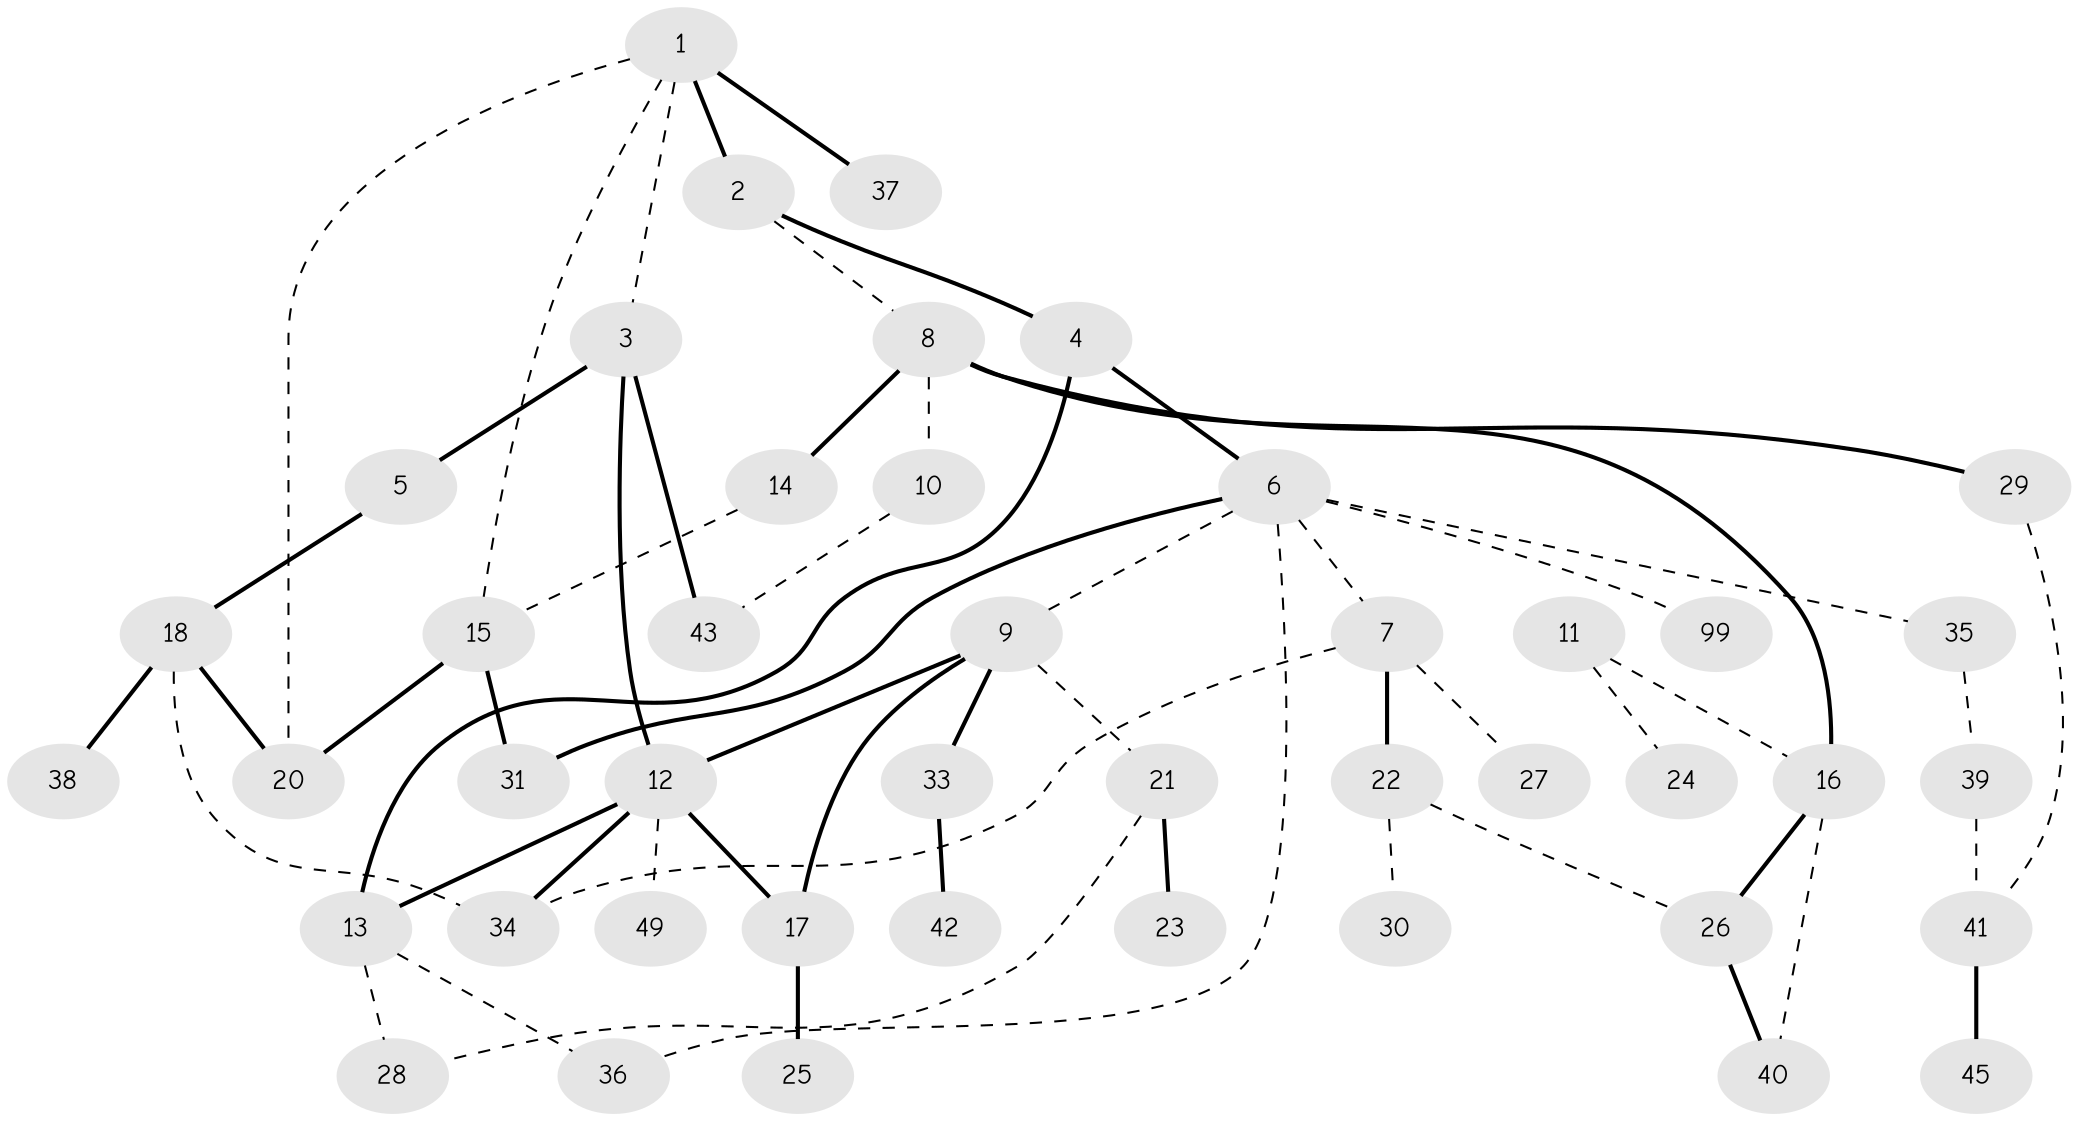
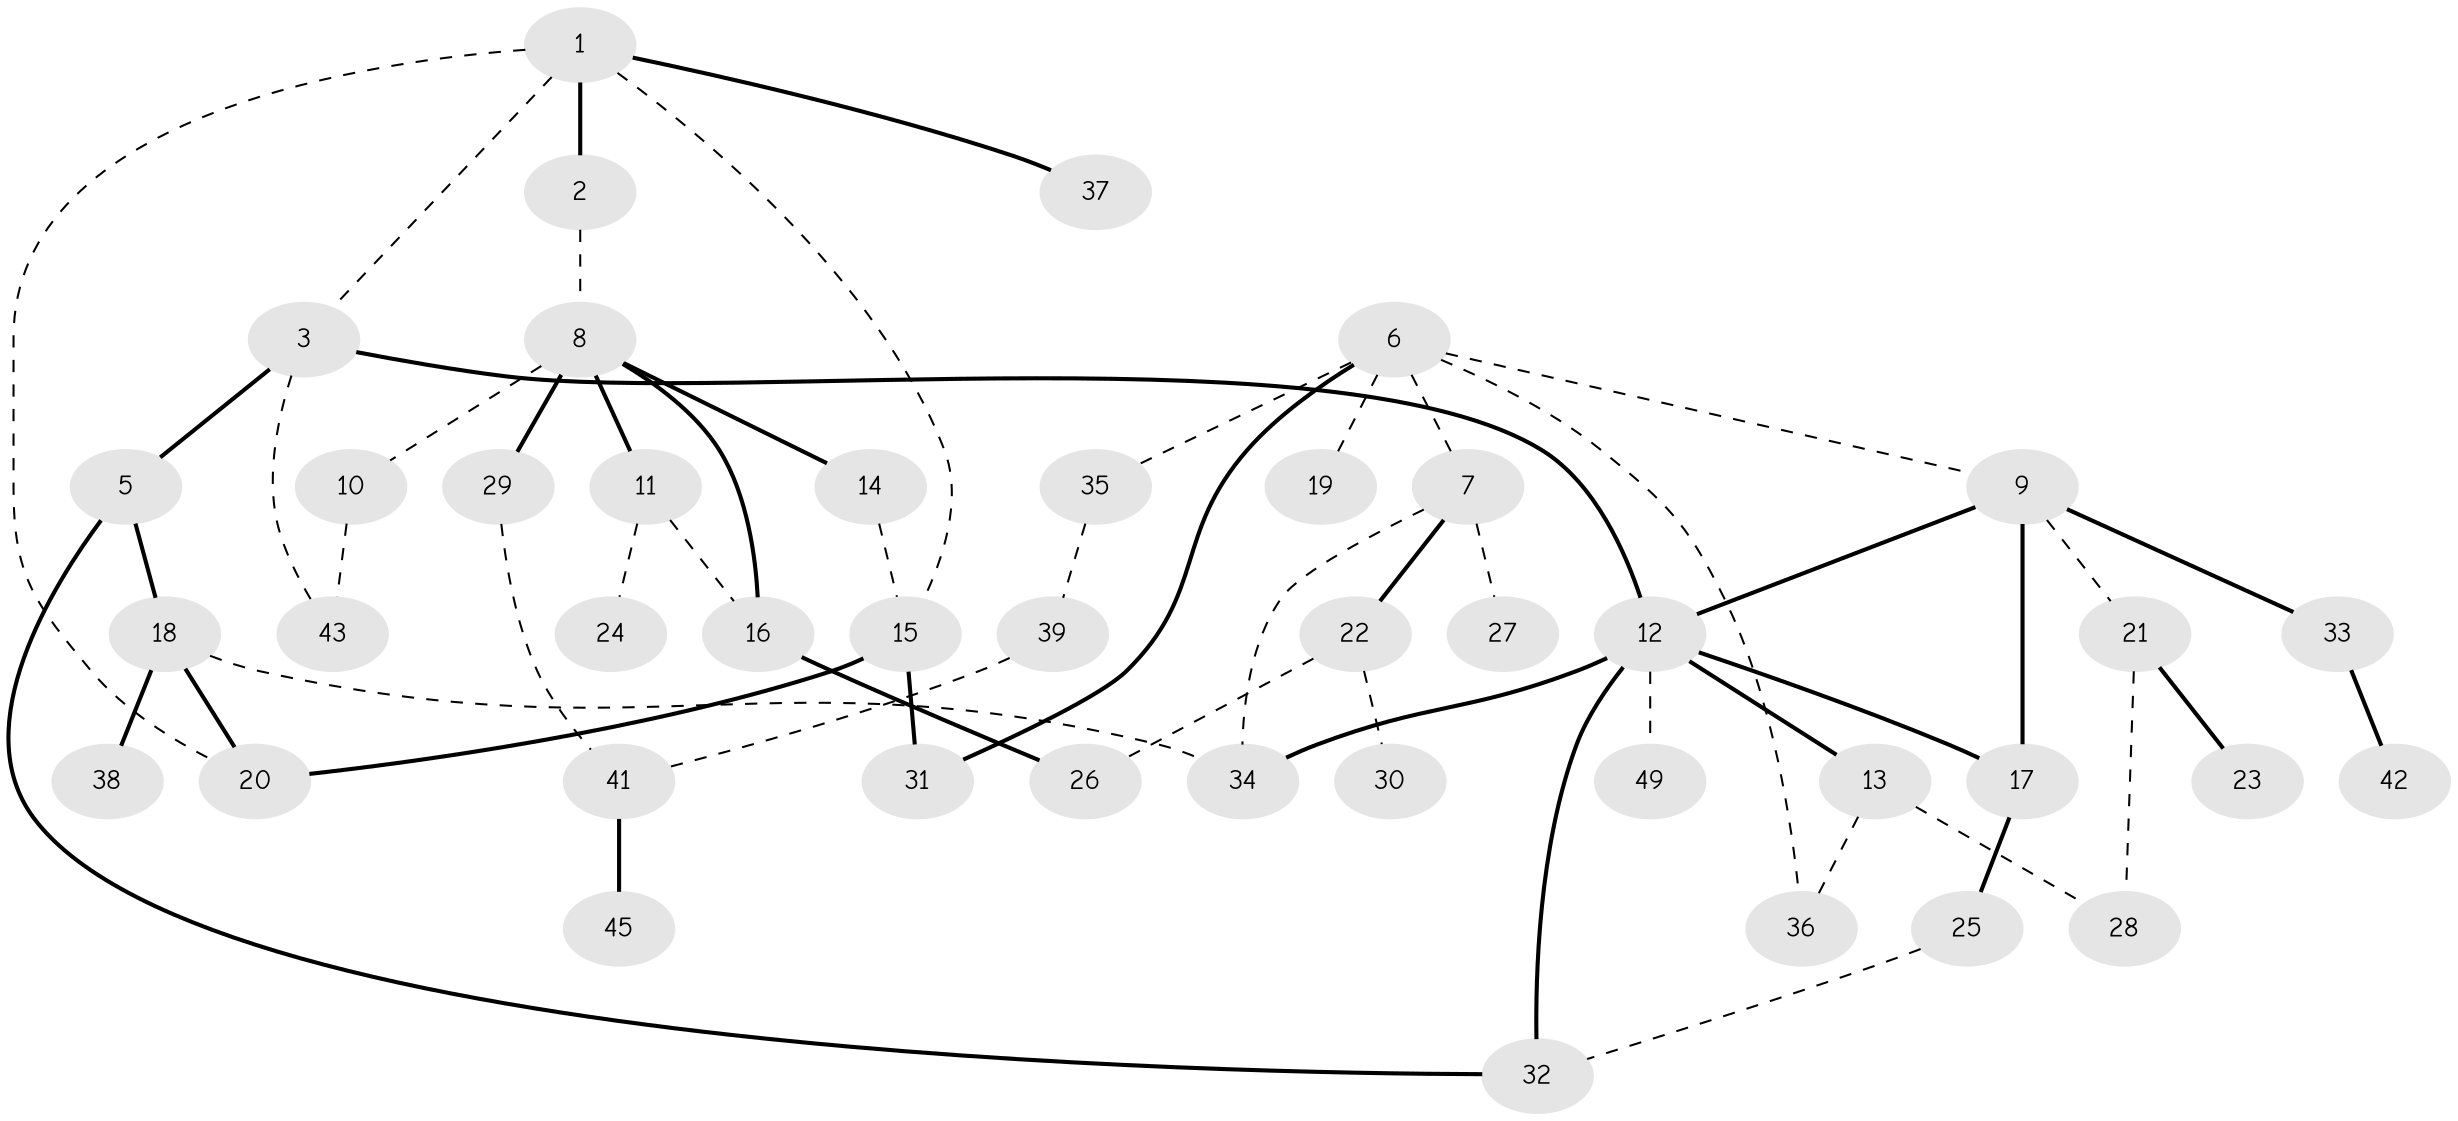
(1076, 340) -> none
none -> (613, 413)
(665, 487) -> (273, 490)
(1716, 634) -> (1321, 487)
none -> (1538, 1076)
(1774, 1076) -> none
